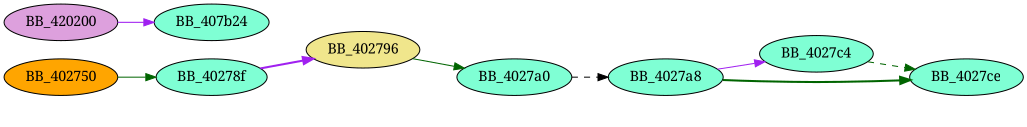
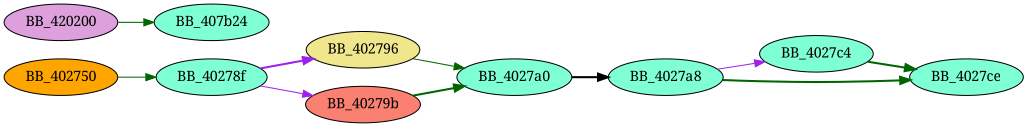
(131, 22) -> (131, 22)
(886, 65) -> (886, 65)
(585, 77) -> (585, 77)
none -> (363, 105)
